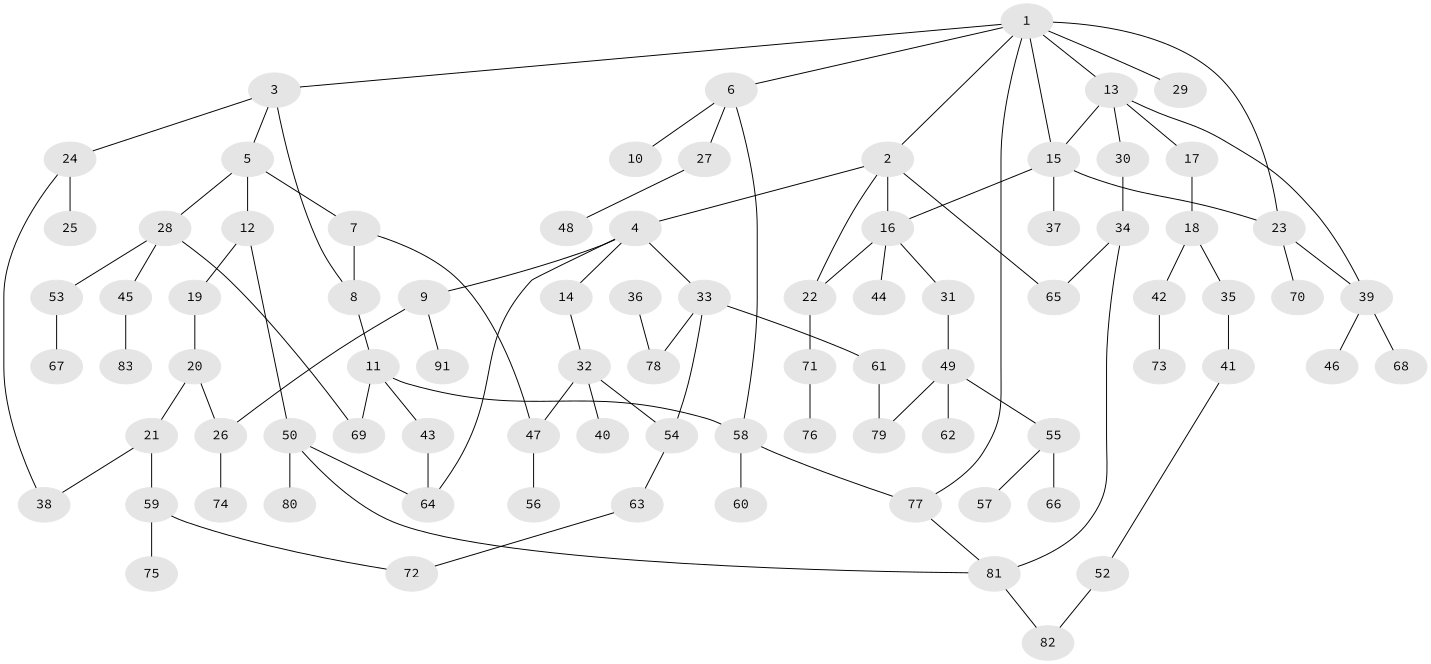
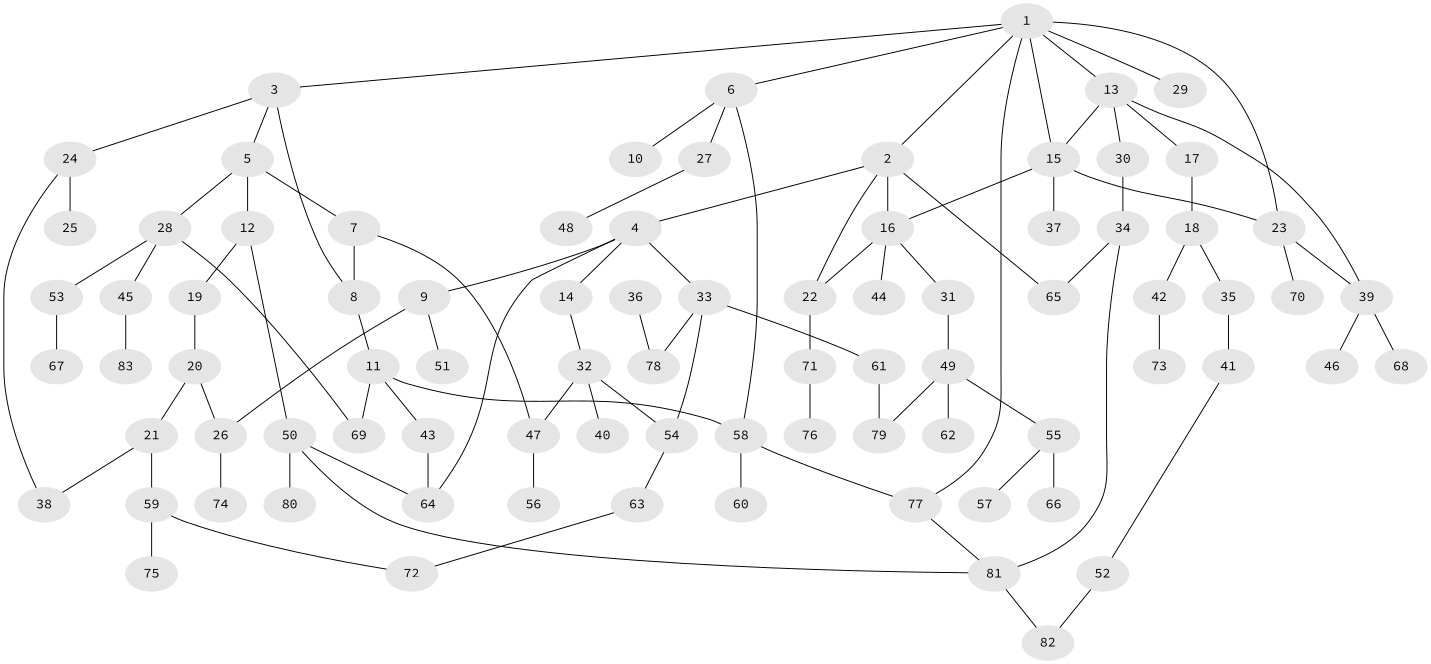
(442, 367) -> (442, 367)
